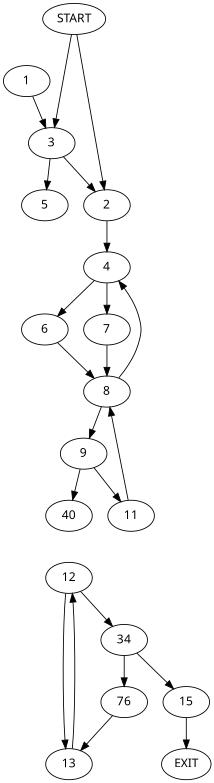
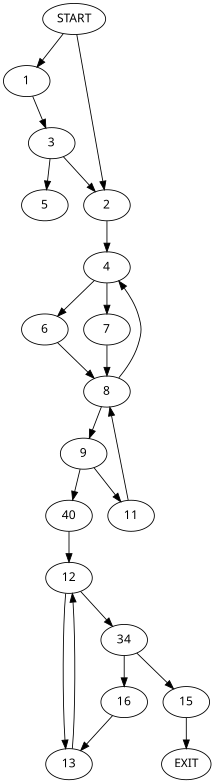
(64, 77) -> (53, 47)
none -> (69, 543)
(124, 702) -> (124, 702)
